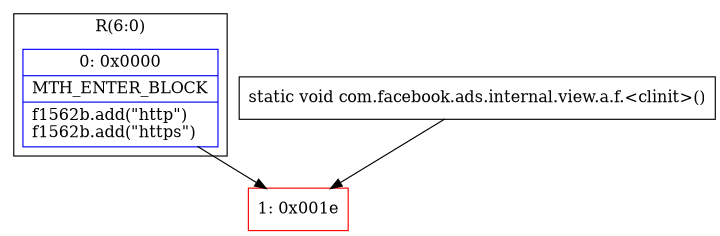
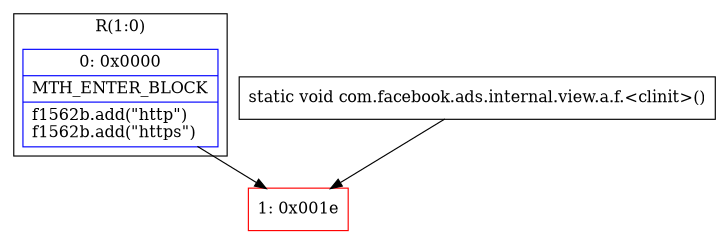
(120, 27) -> (120, 27)
